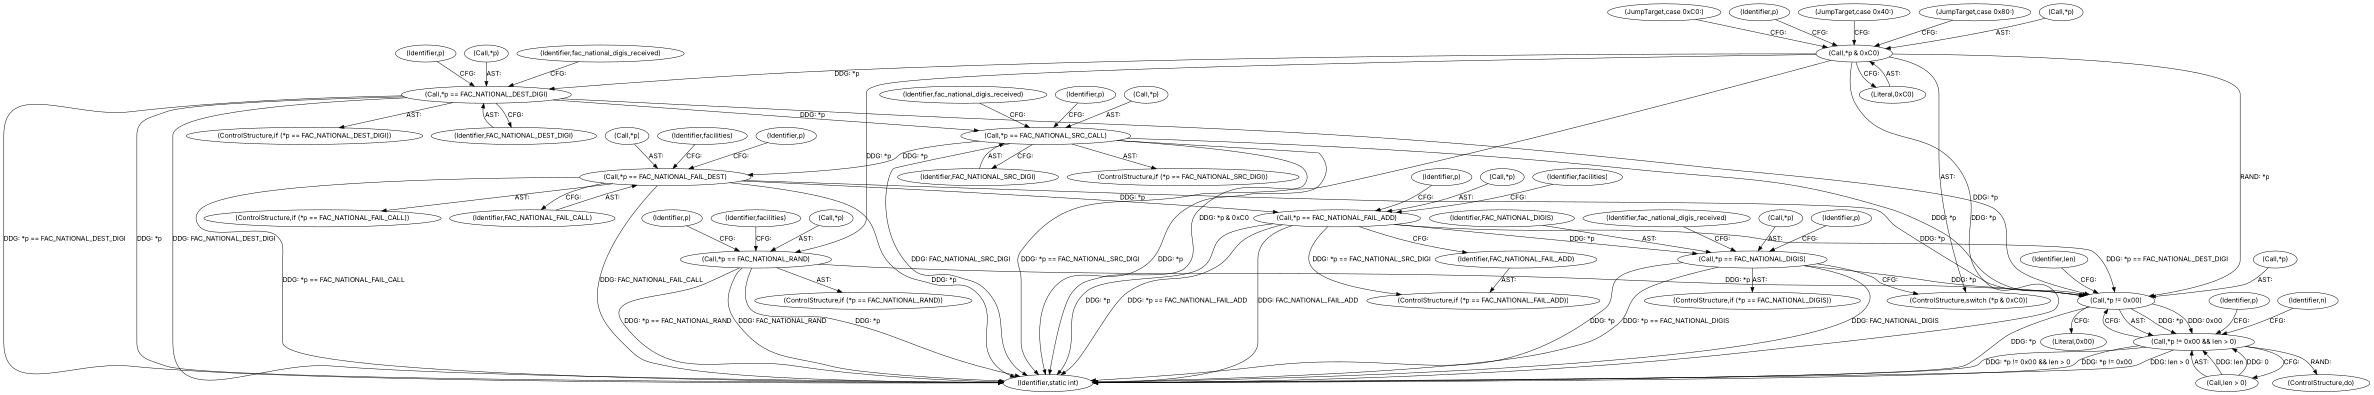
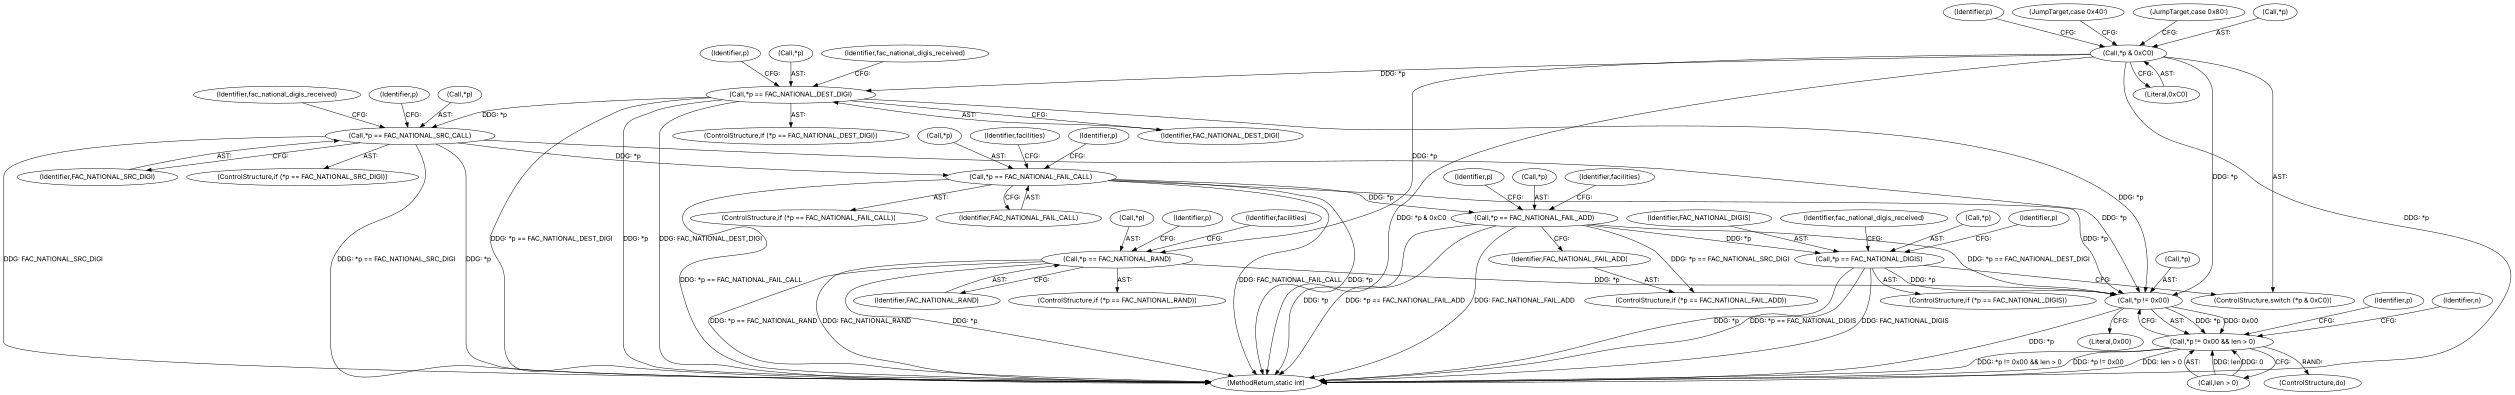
(1664, 12) -> none
(665, 177) -> (1031, 177)
(2255, 177) -> (2225, 177)
(2054, 260) -> none
none -> (927, 301)
(1048, 383) -> (1266, 383)
